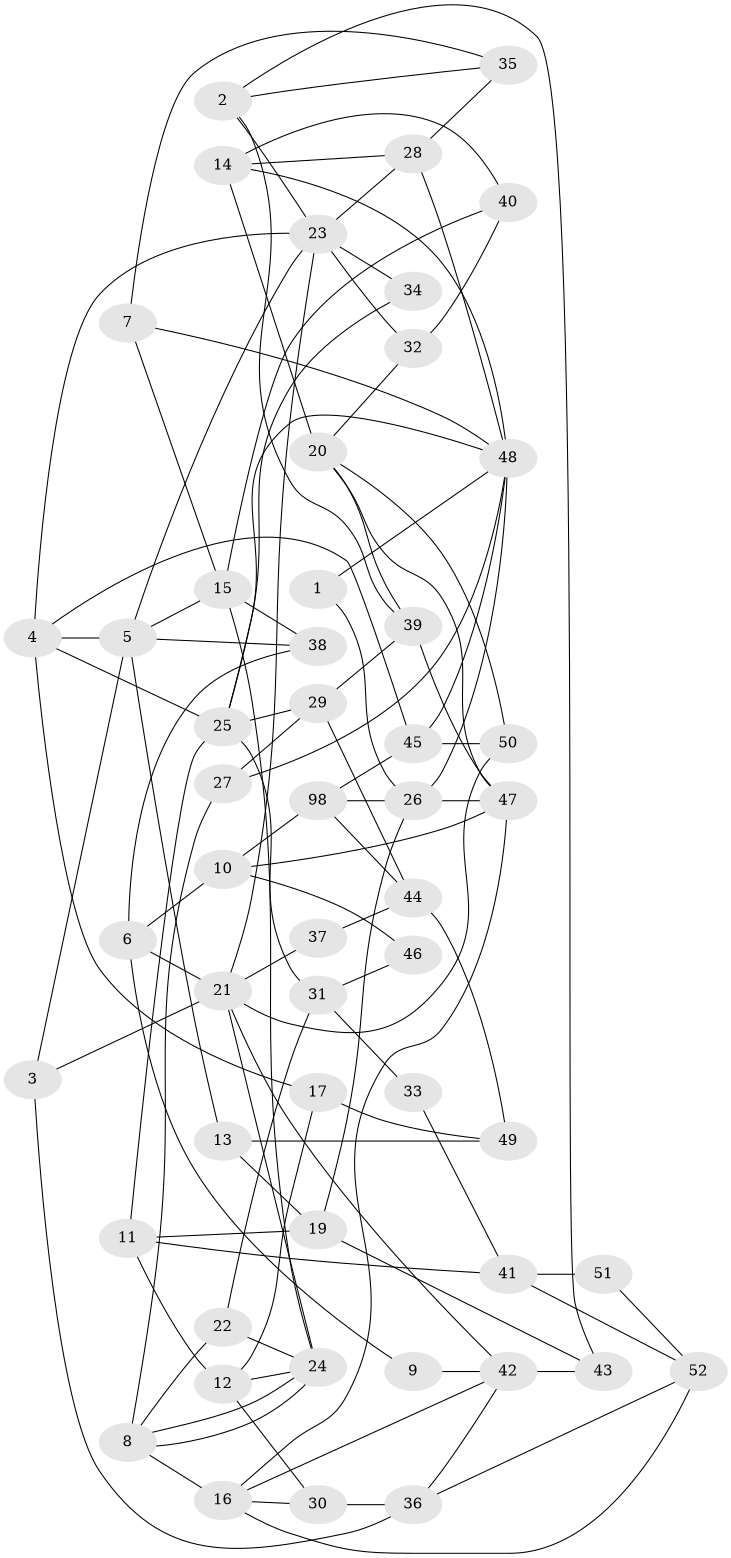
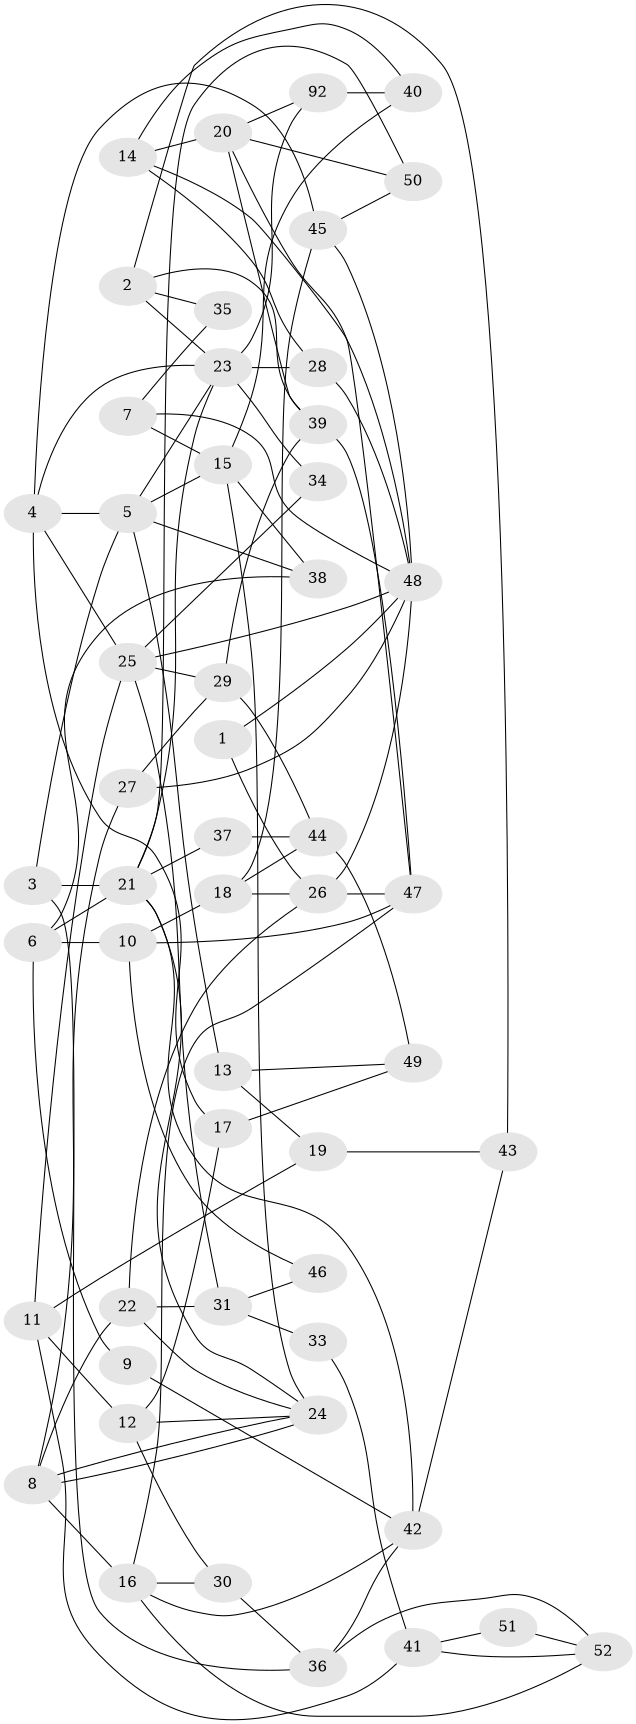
(461, 109) -> none
(413, 348) -> (318, 93)
(318, 801) -> (223, 894)
(361, 1014) -> (162, 1084)
